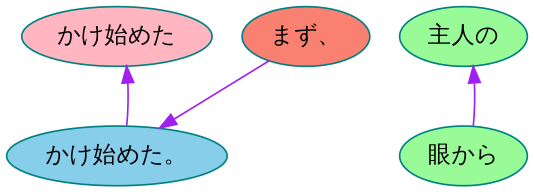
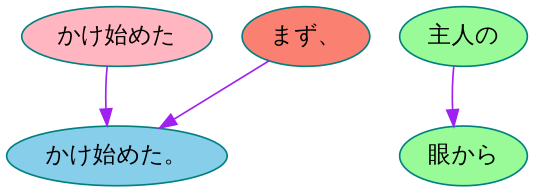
(128, 104) -> (106, 88)
(475, 105) -> (452, 88)
